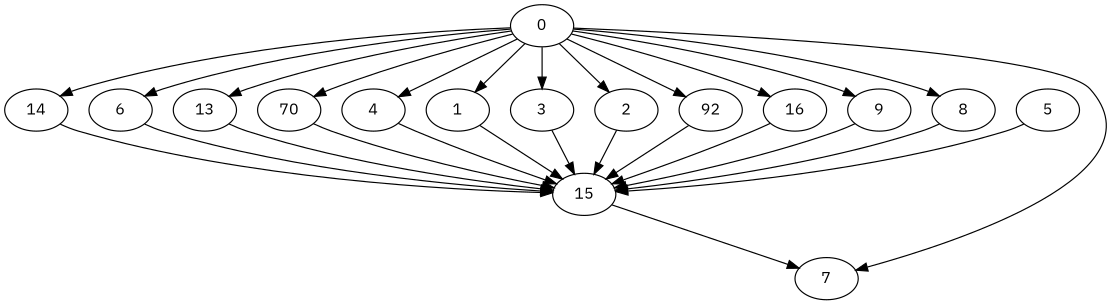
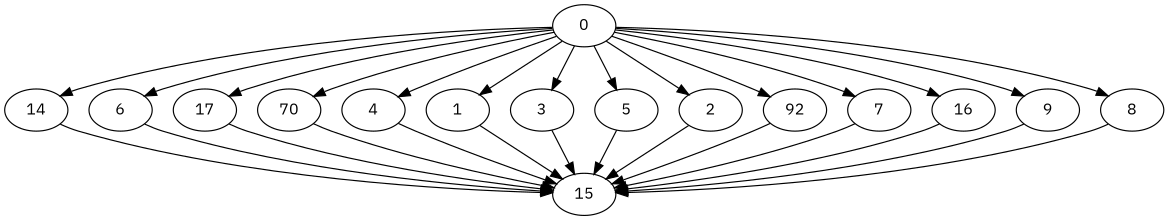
none -> (603, 63)
(205, 110) -> (205, 110)
(700, 235) -> (742, 160)
